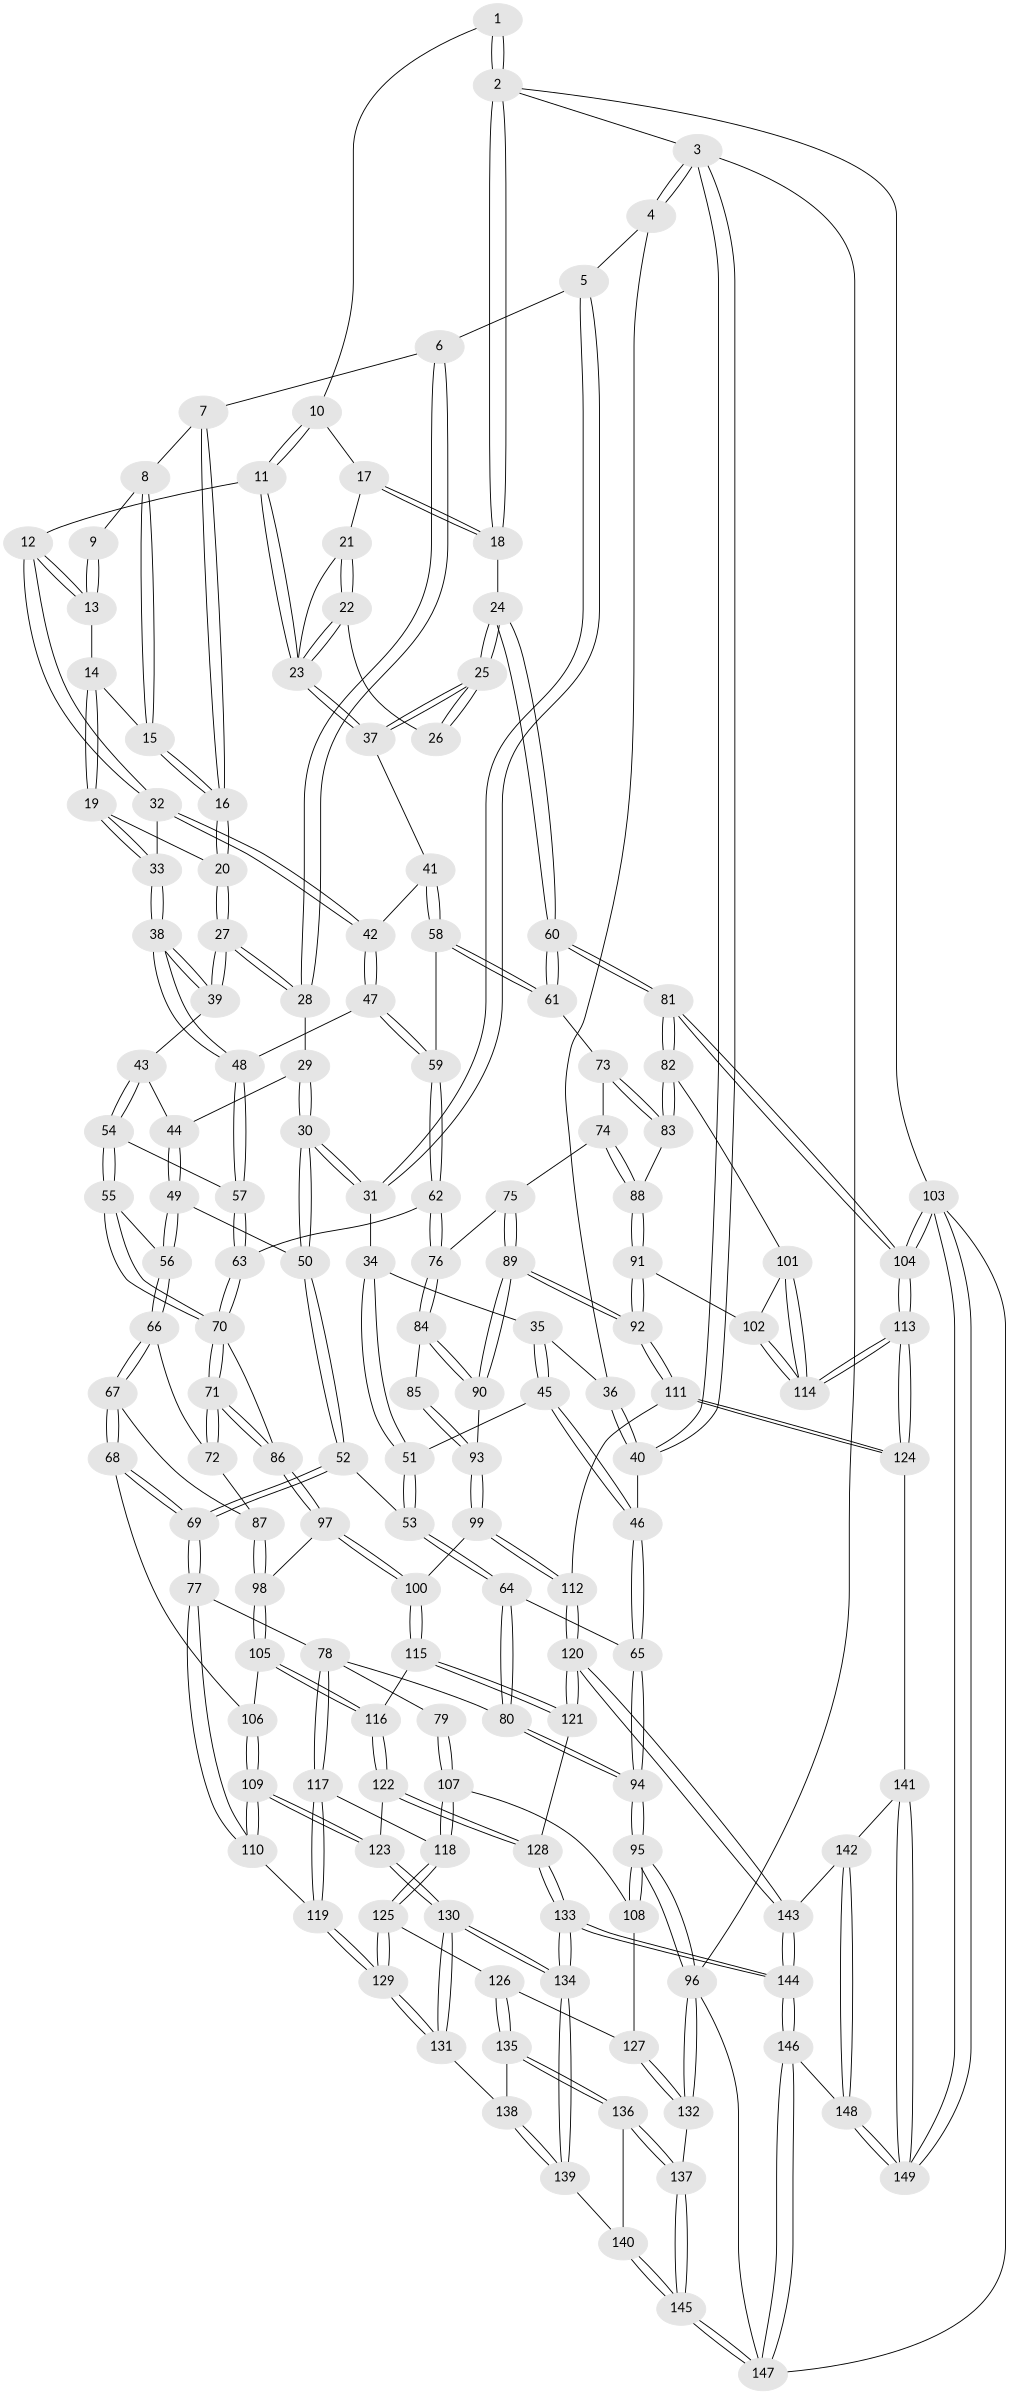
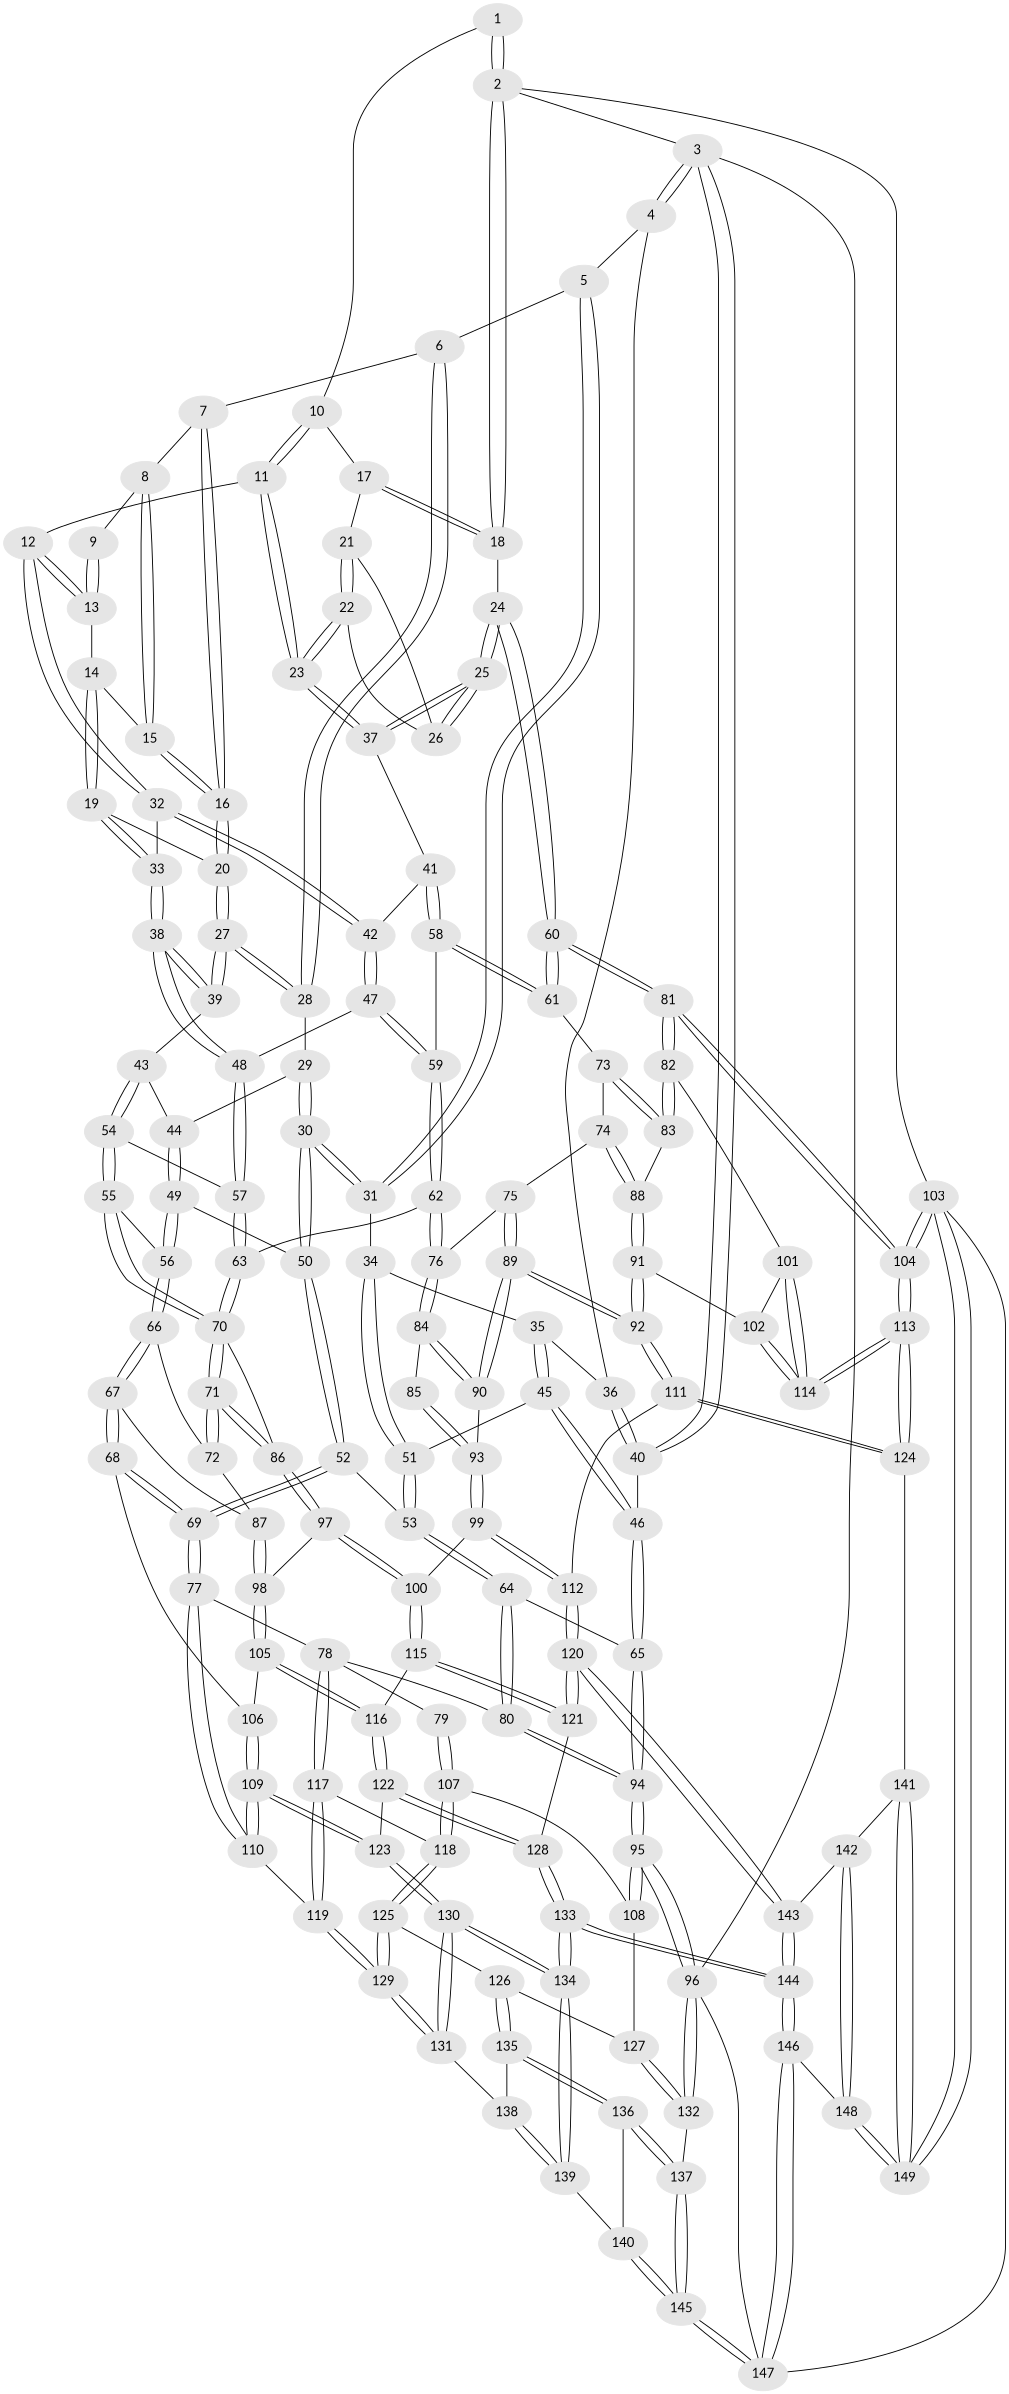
(310, 605) -> (397, 629)
